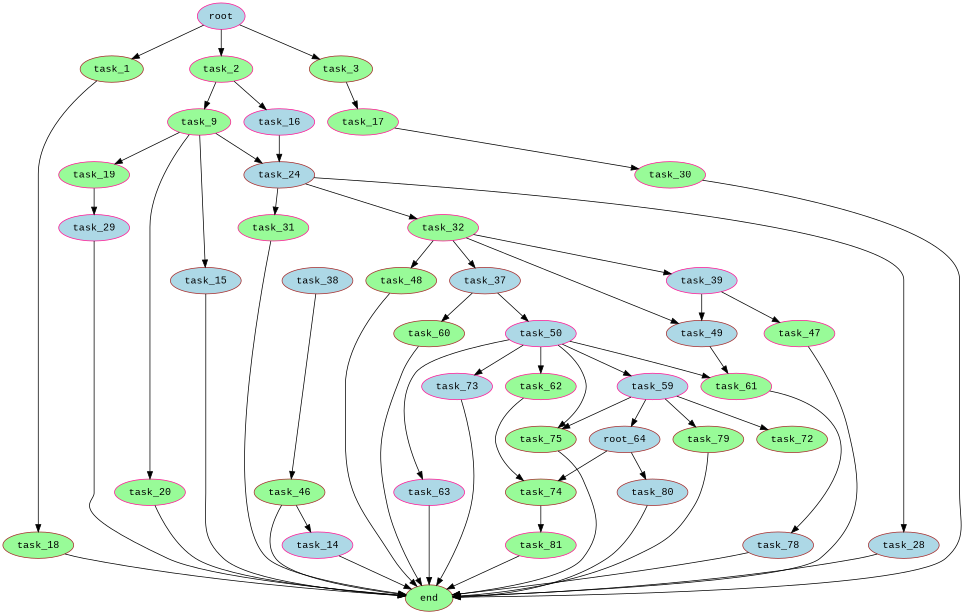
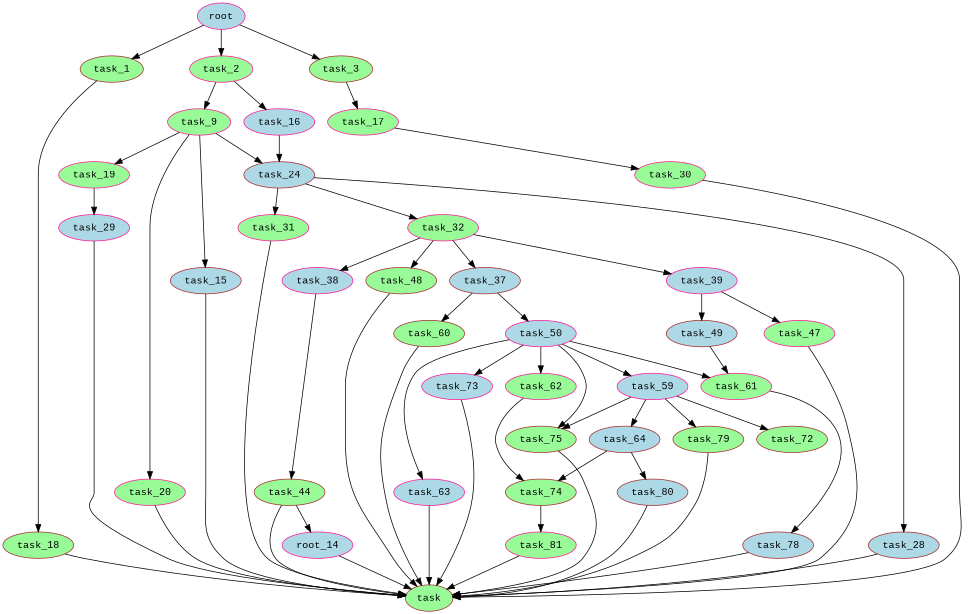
(569, 279) -> (384, 253)
(317, 281) -> (317, 281)
(625, 439) -> (625, 439)
(290, 492) -> (290, 492)
(317, 545) -> (317, 545)
(429, 598) -> (429, 598)
